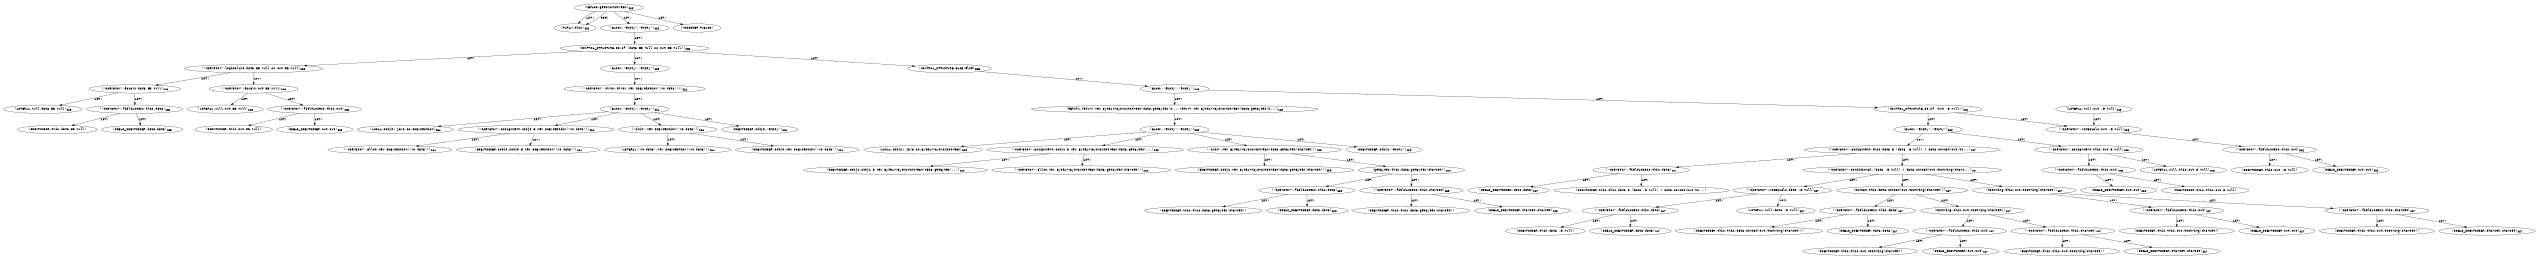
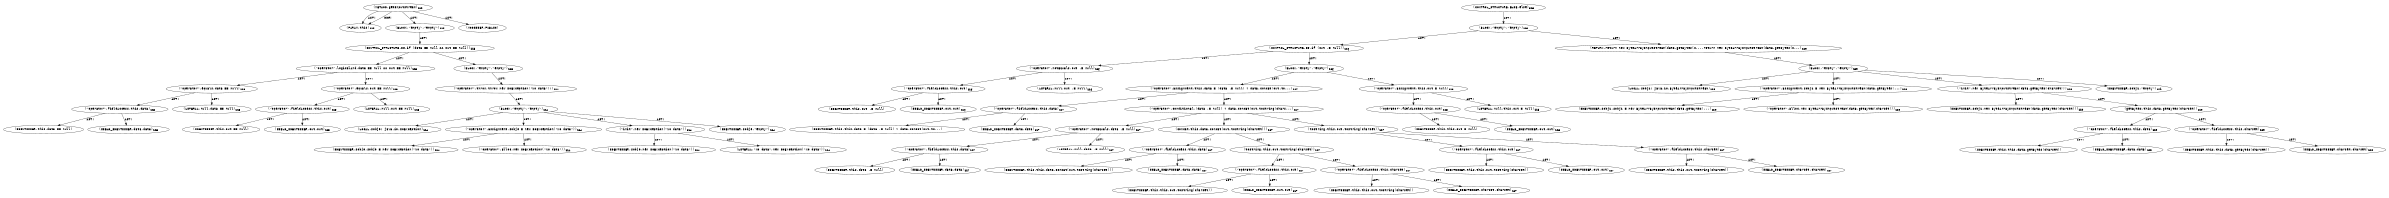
(797, 59) -> none
(2094, 118) -> (1065, 78)
